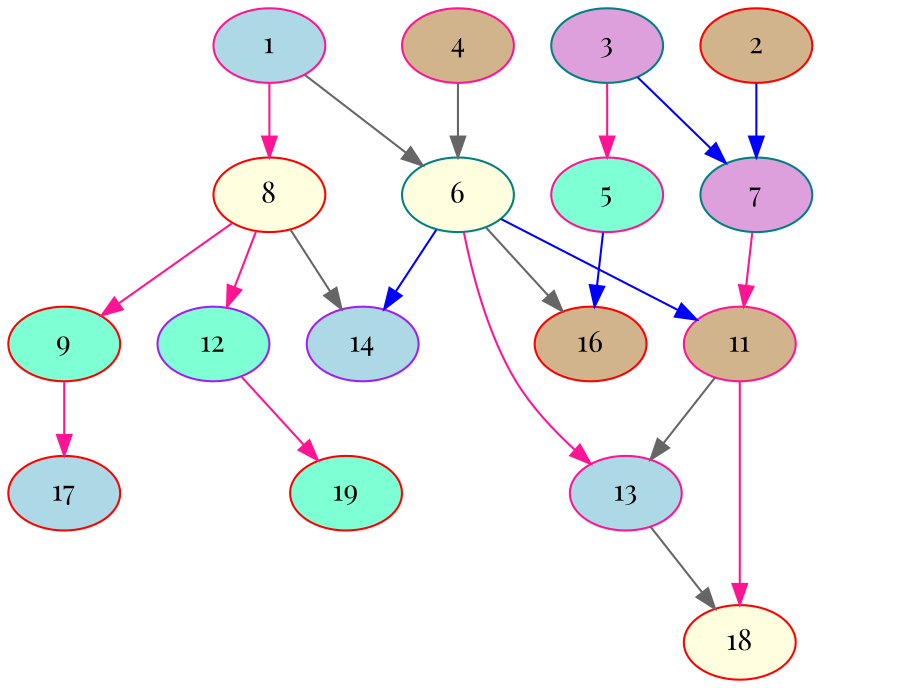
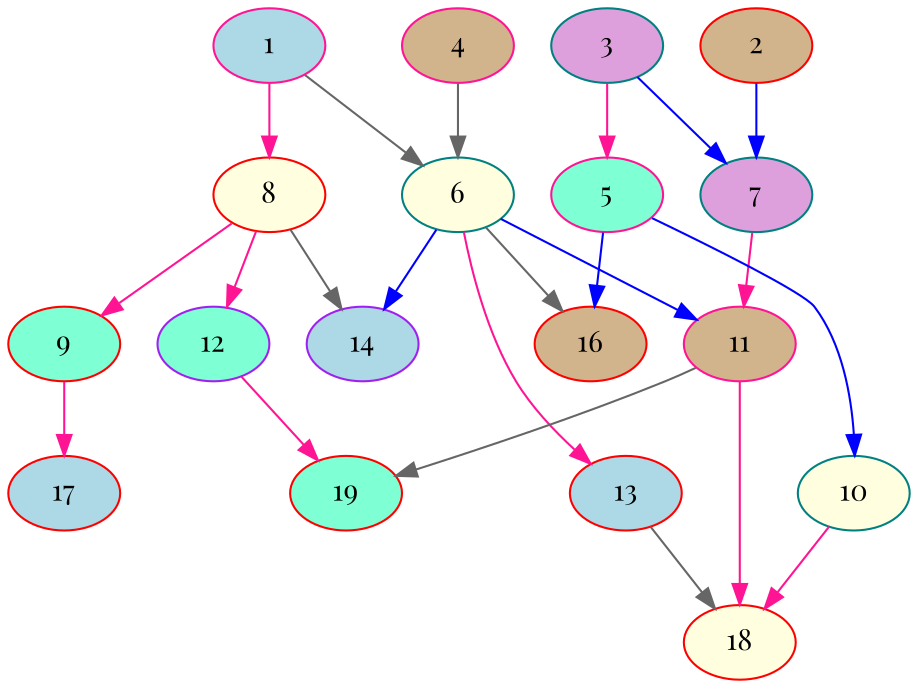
(689, 410) -> (564, 420)
(626, 493) -> (626, 493)
none -> (854, 493)
